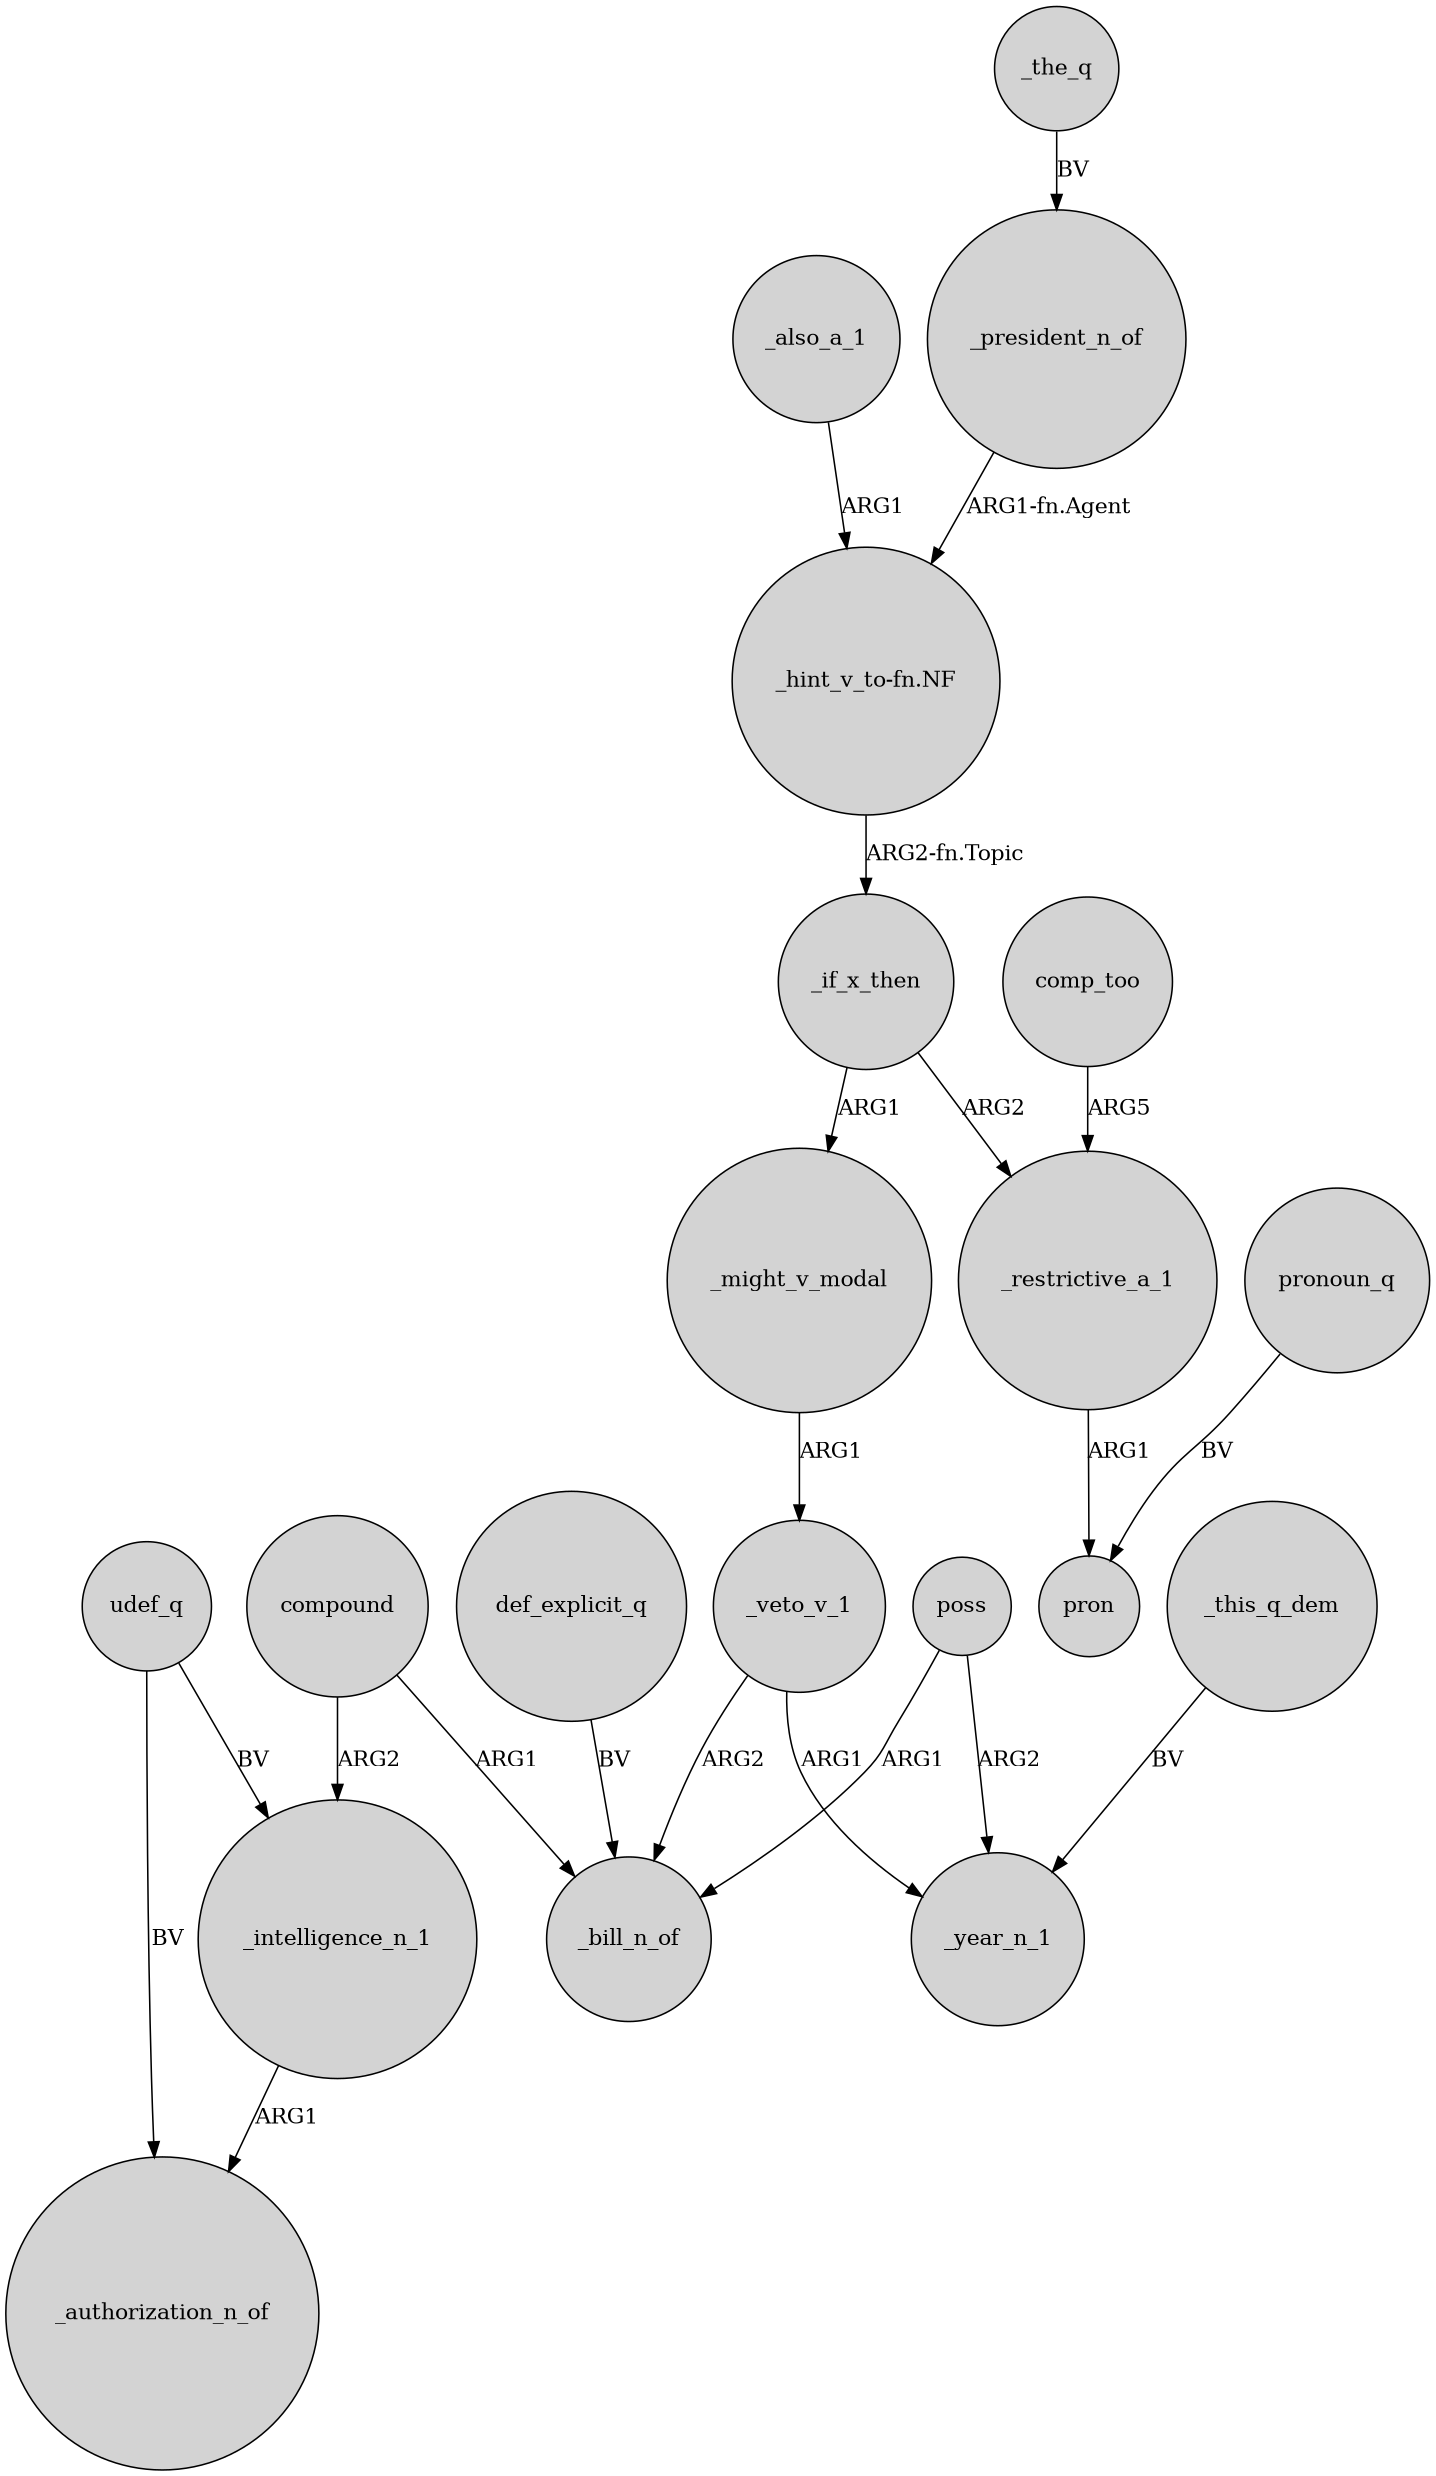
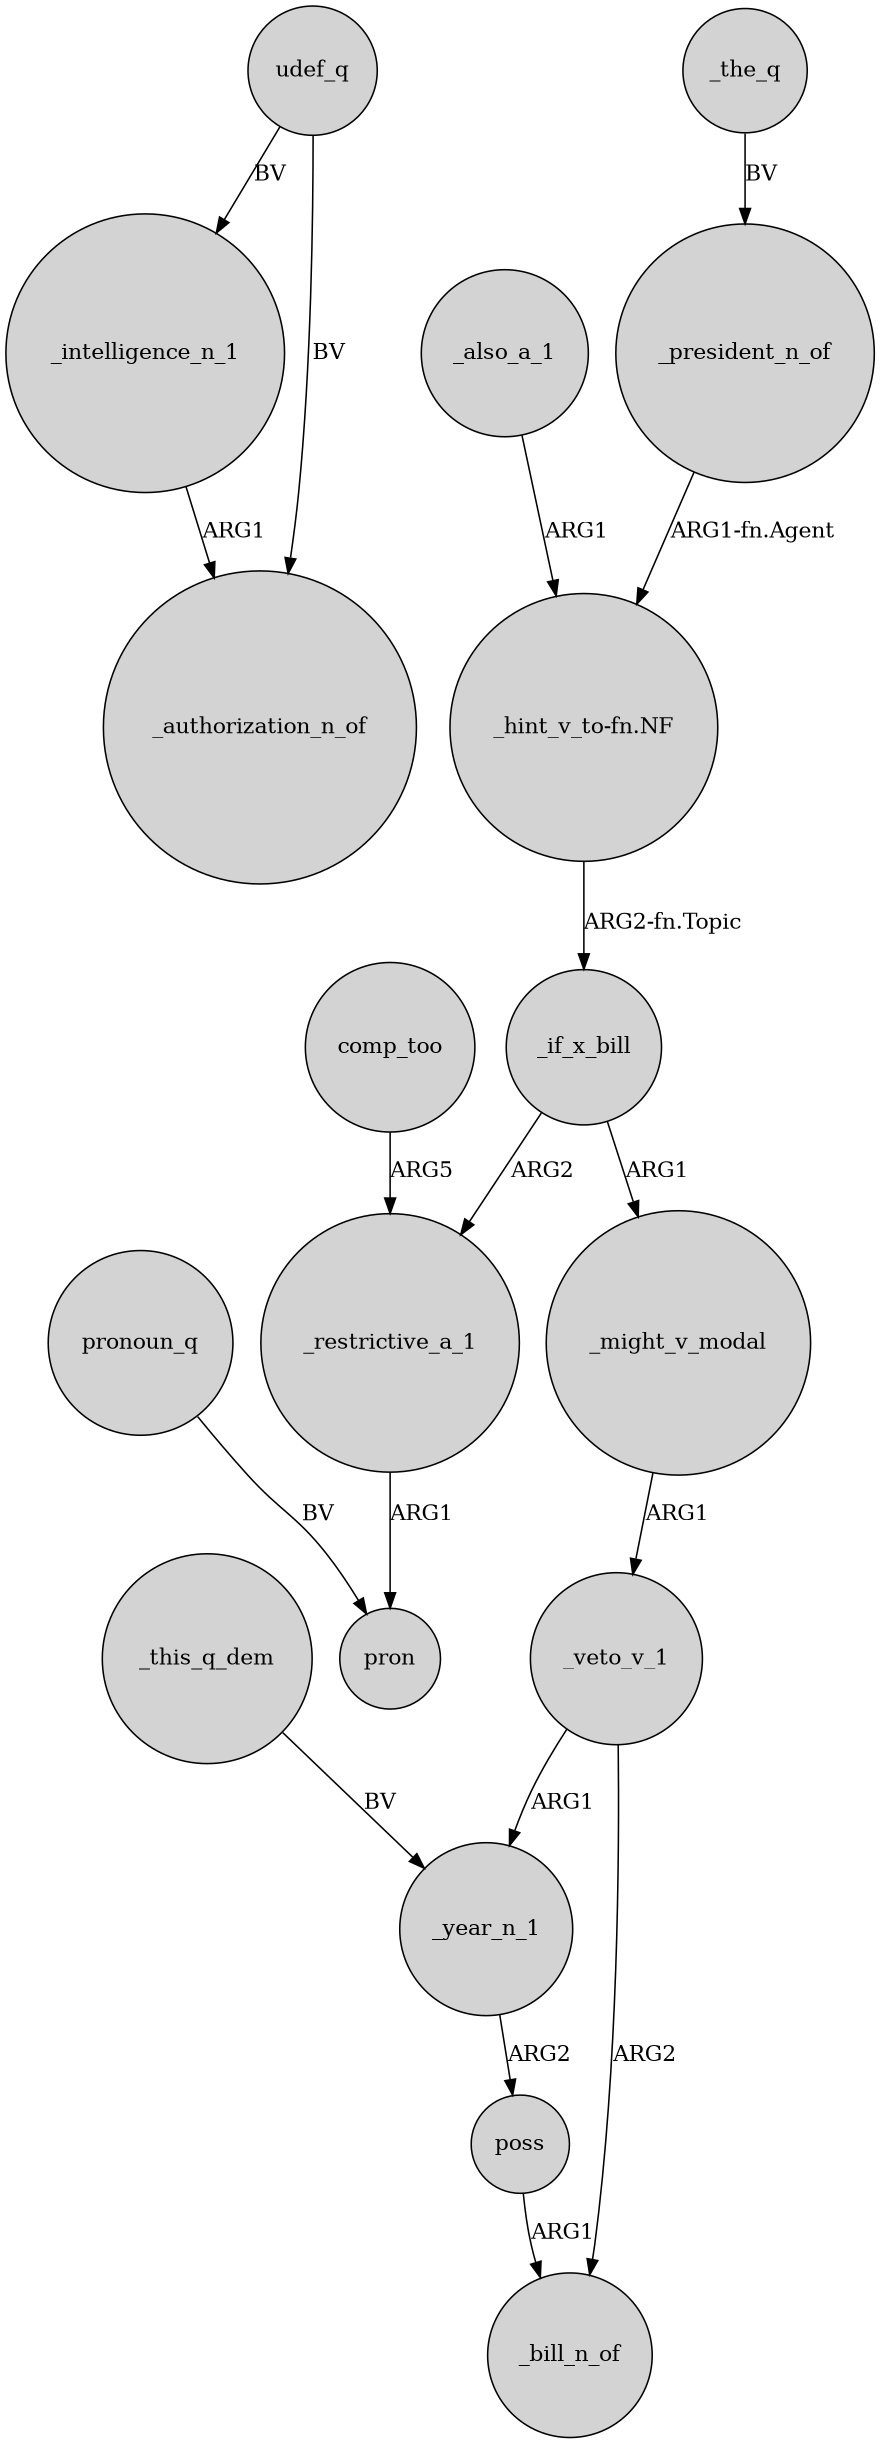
(866, 982) -> (584, 1047)
(337, 1606) -> none
(572, 1606) -> none
(977, 1746) -> (505, 2047)
